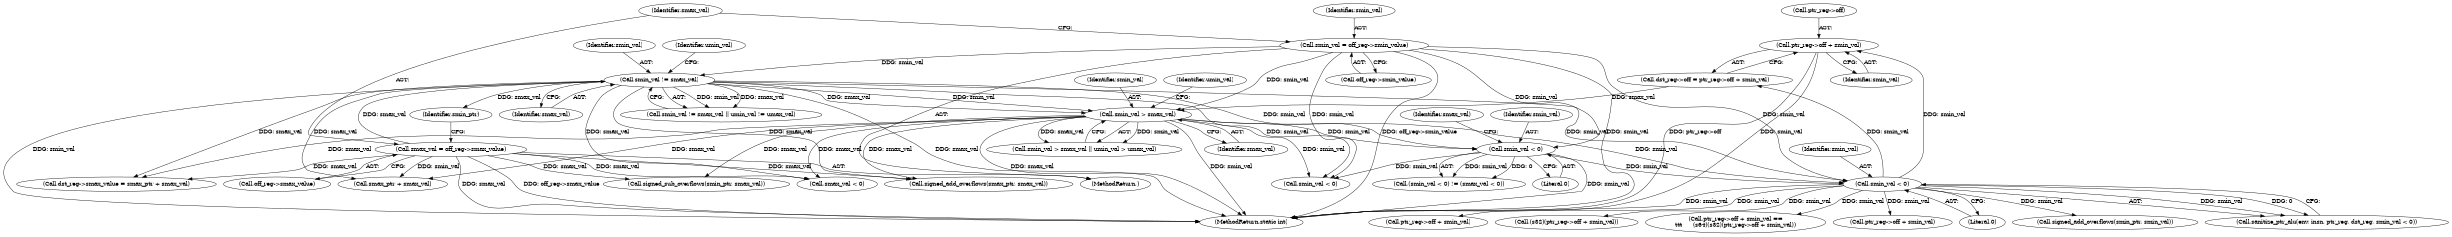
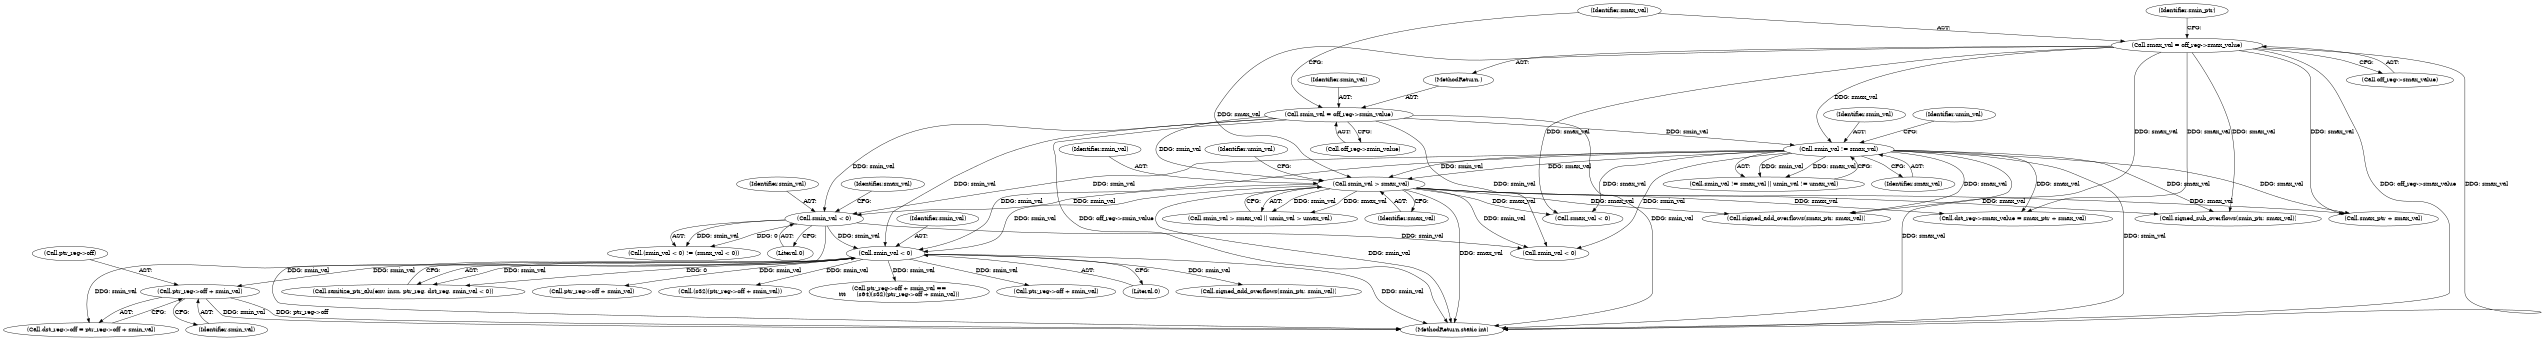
(534, 87) -> (2113, 167)
(967, 97) -> (1402, 96)
(1427, 106) -> (1491, 60)
(439, 167) -> (2332, 132)
